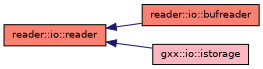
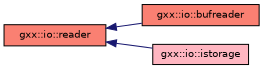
(201, 15) -> (201, 15)
(55, 35) -> (55, 35)
